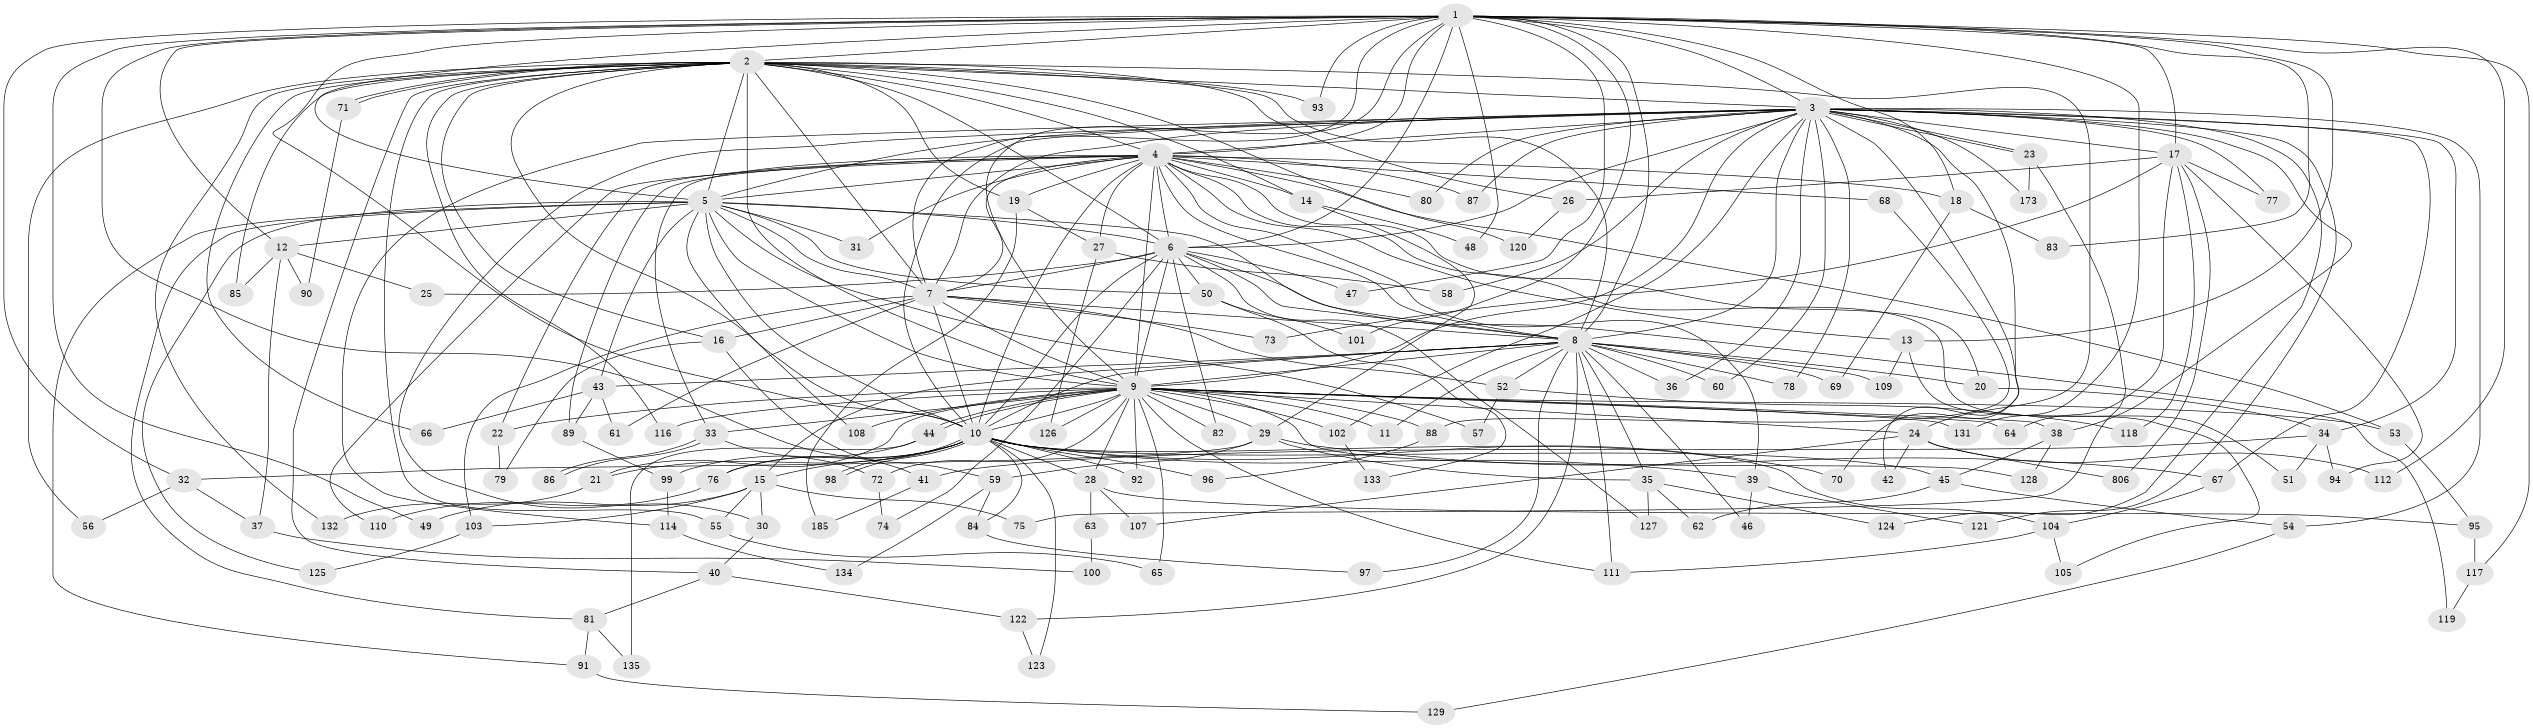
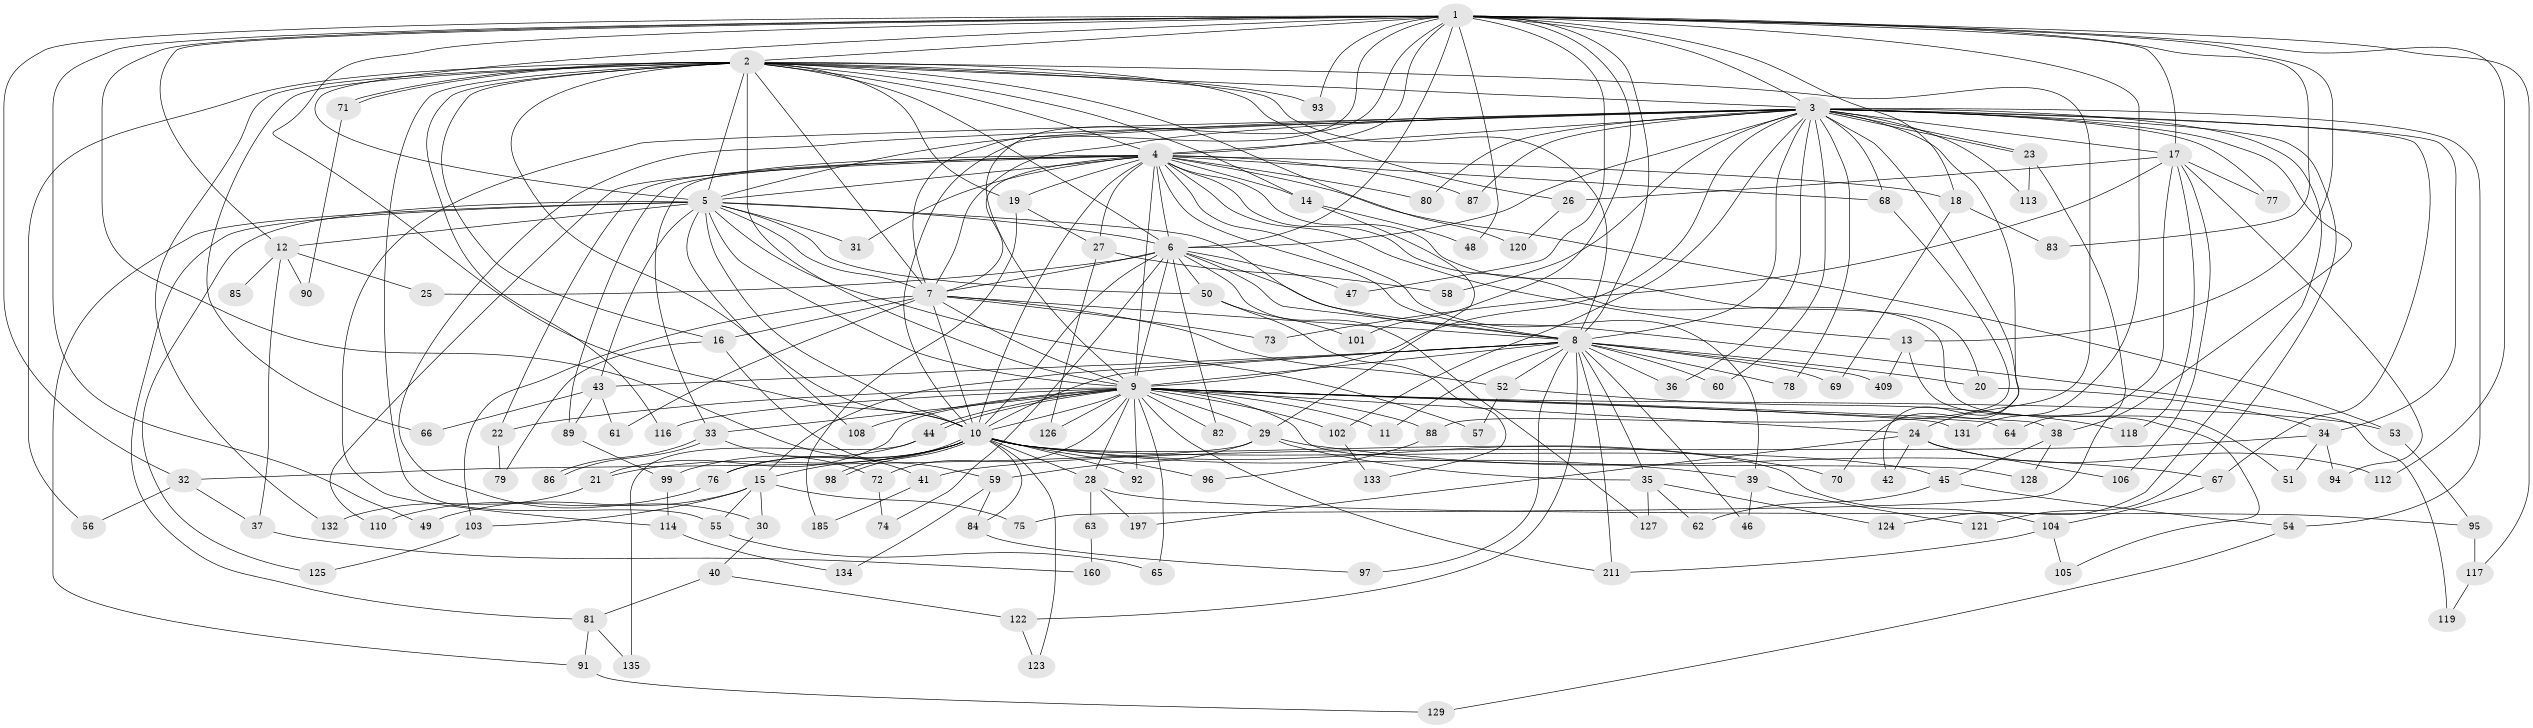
(315, 102) -> none
none -> (1862, 147)
(2029, 202) -> (2029, 202)
(317, 350) -> none
(1884, 388) -> (1884, 388)
(2121, 480) -> (2121, 480)
(1139, 527) -> (1139, 527)
(1092, 574) -> (1092, 574)
(1612, 574) -> (1612, 574)
